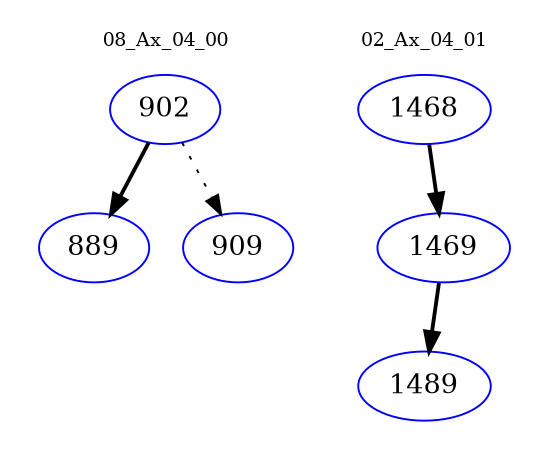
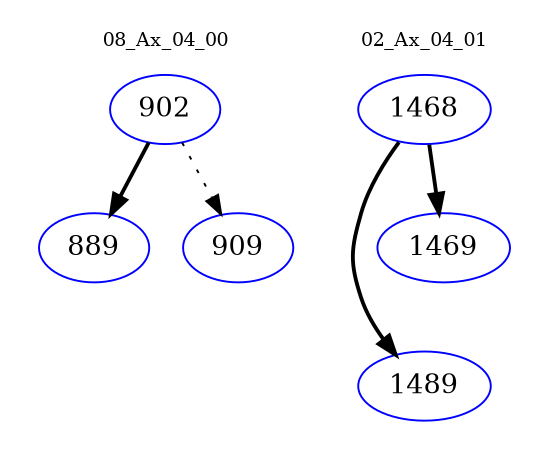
(435, 308) -> (355, 239)
